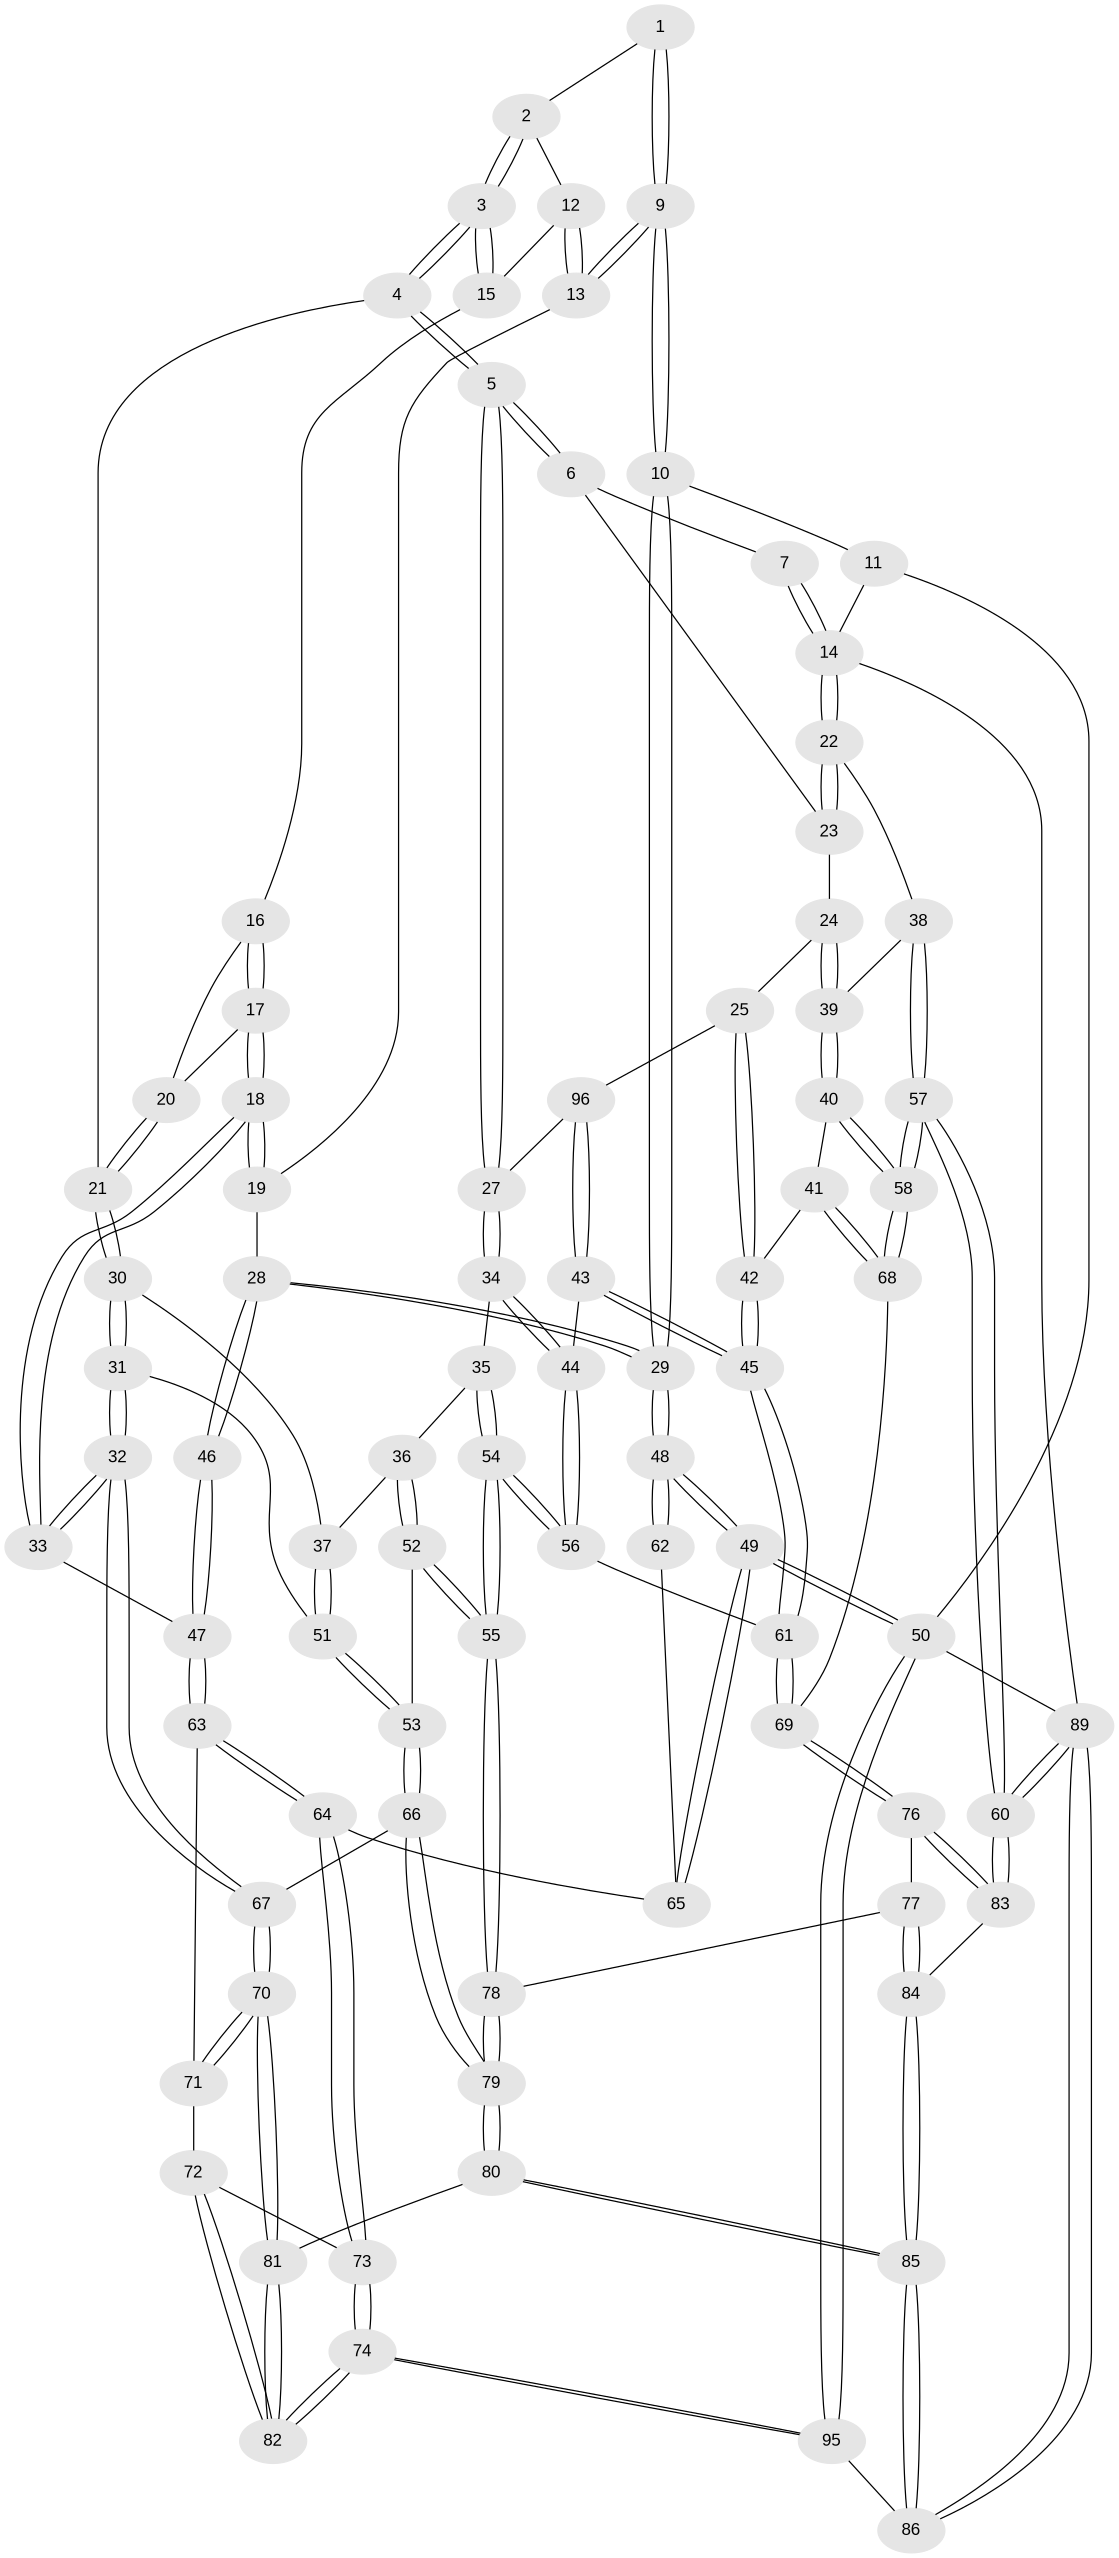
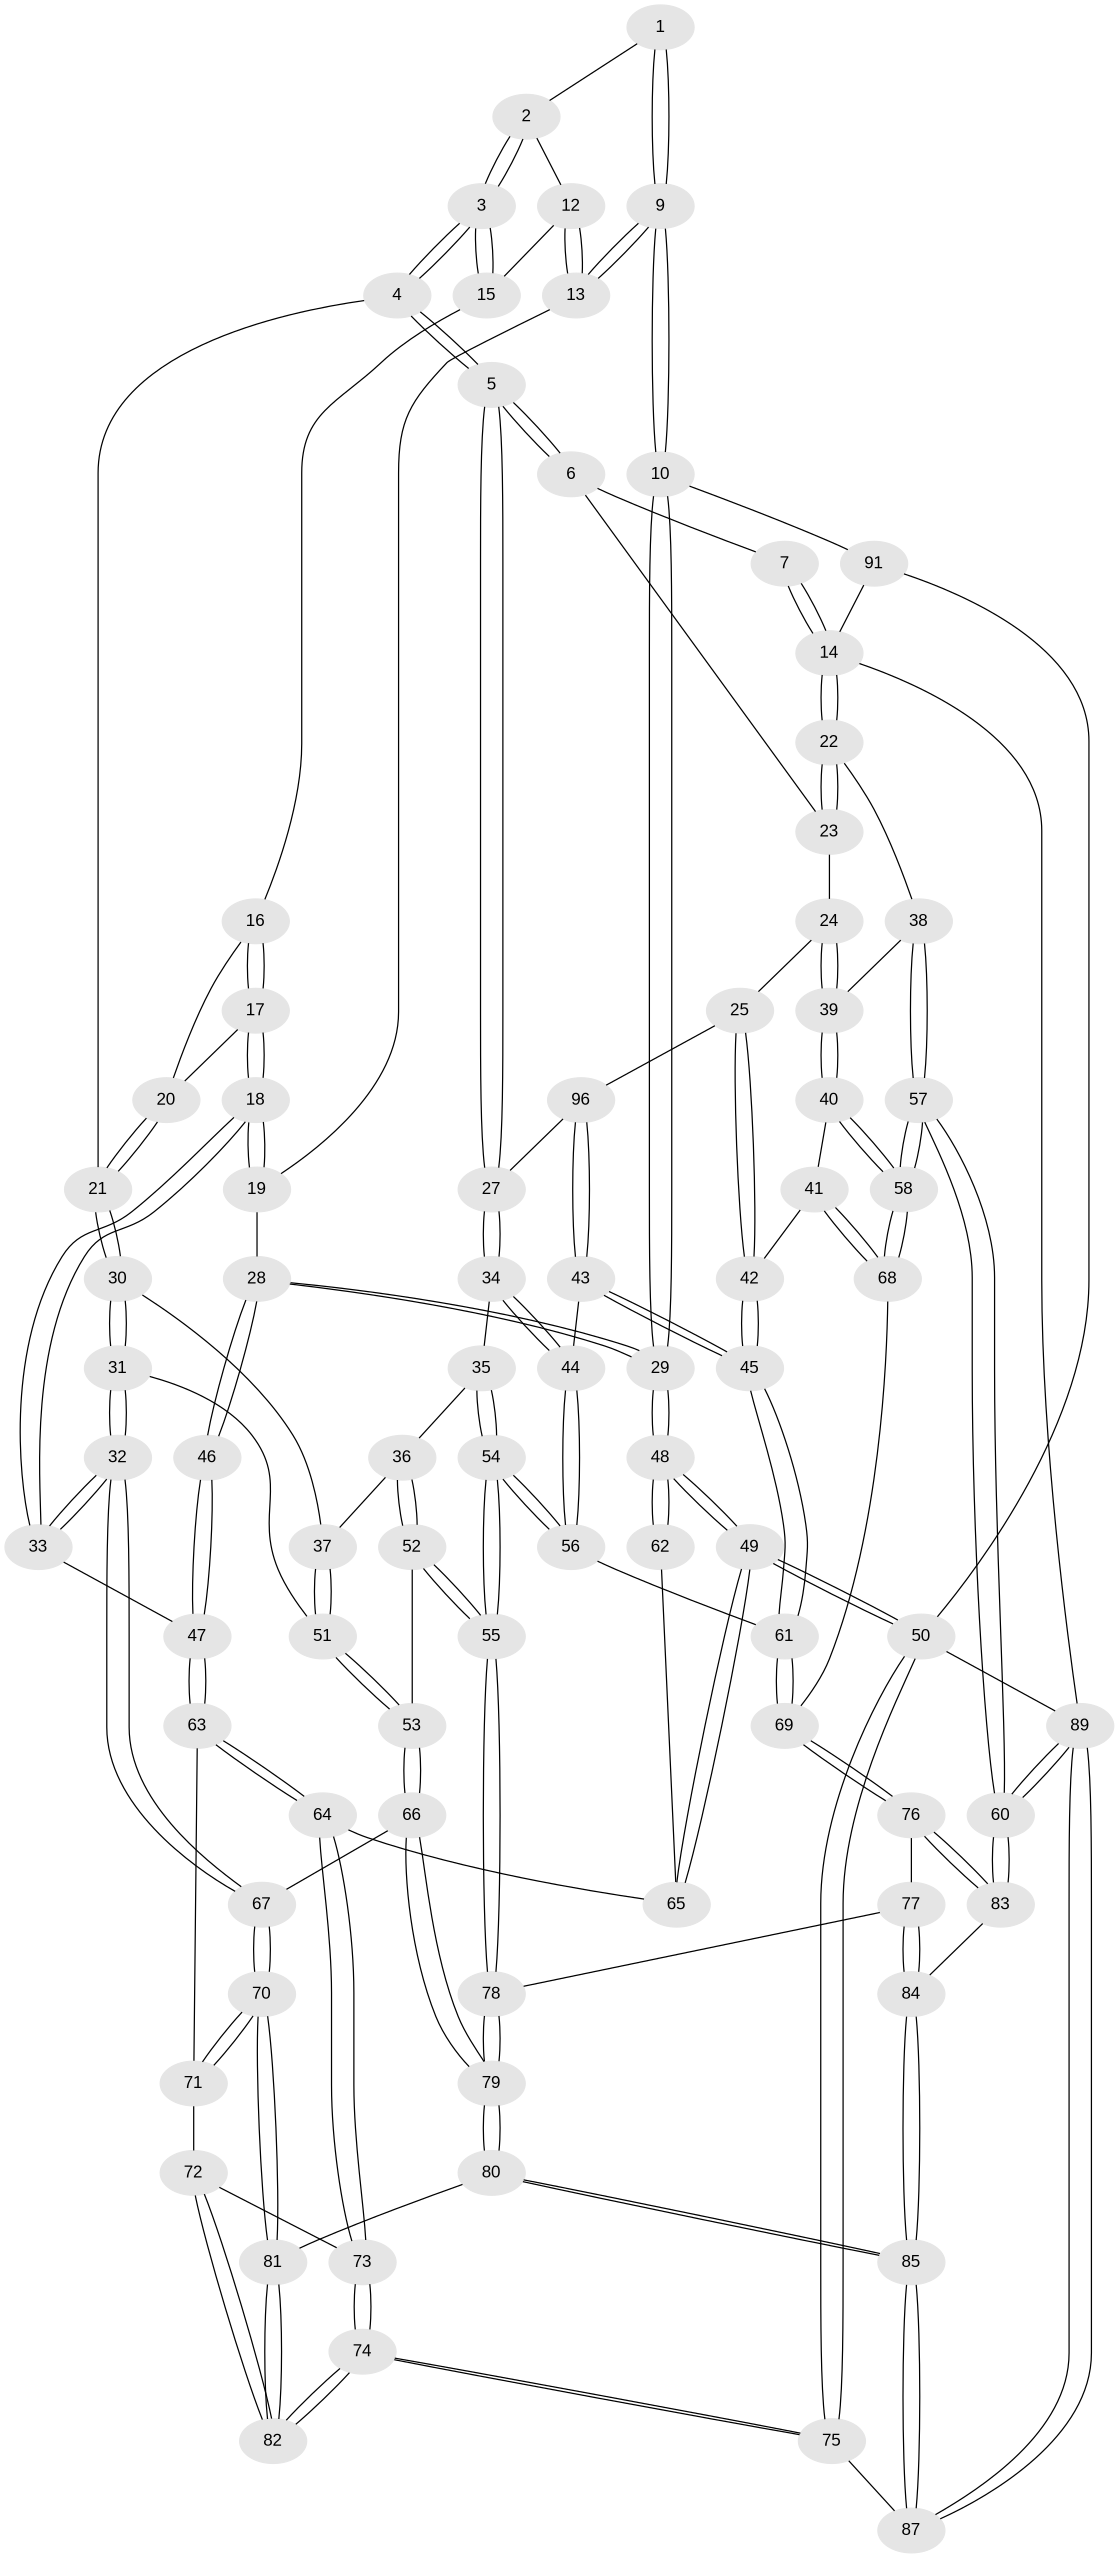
(874, 564) -> (874, 564)
(832, 2441) -> (832, 2441)
(911, 2531) -> (911, 2531)
